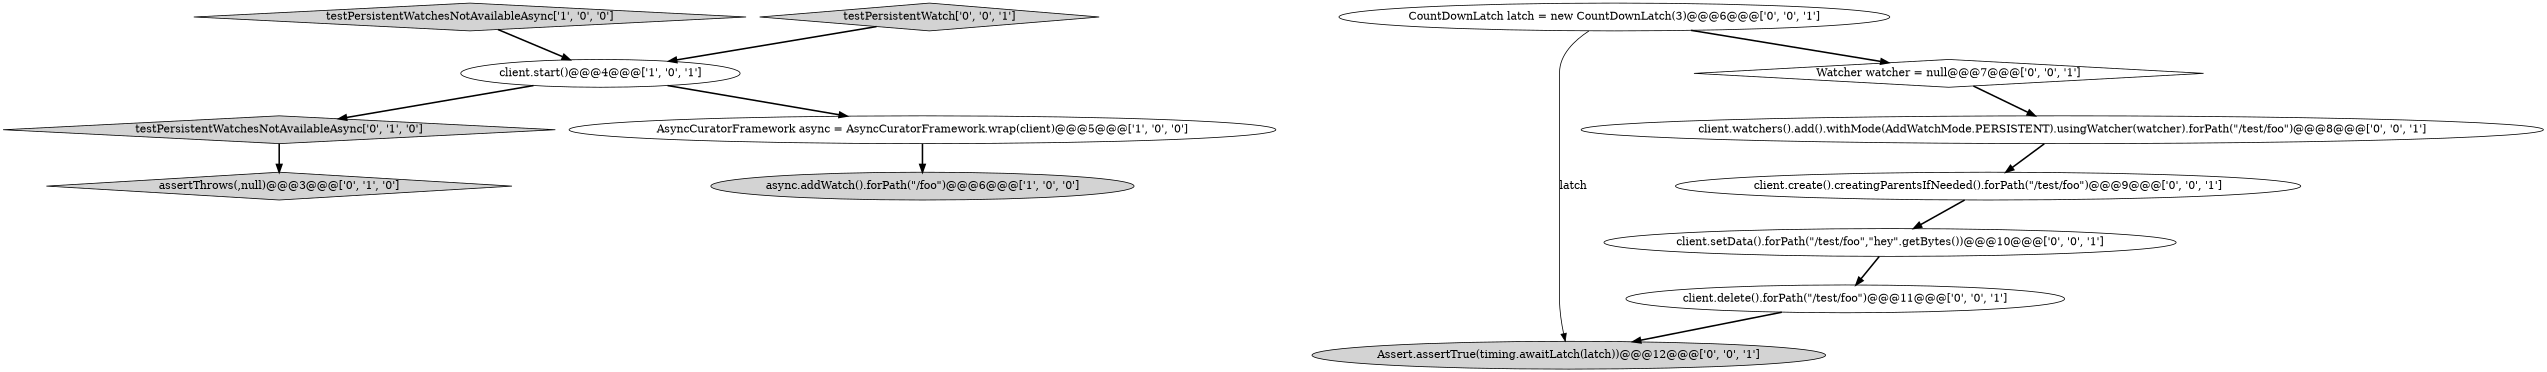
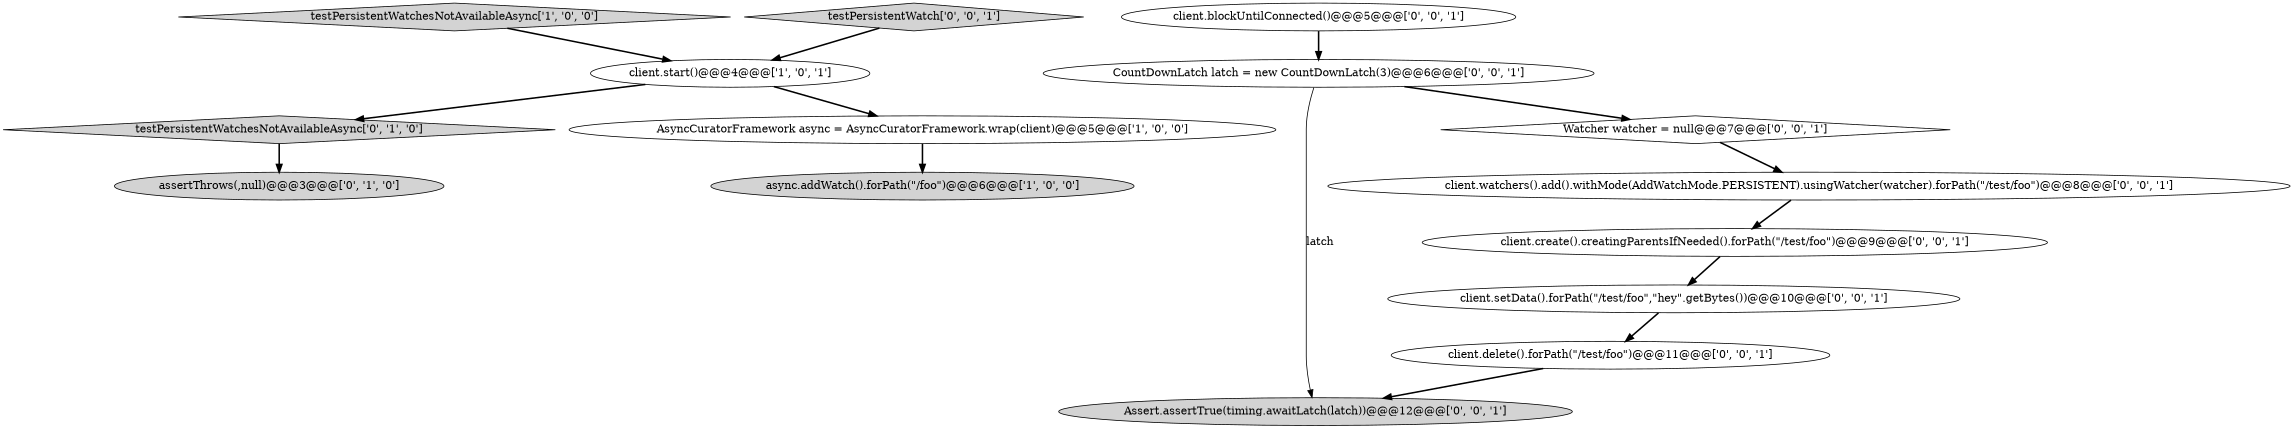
none -> (1319, 17)
(279, 186) -> (279, 186)
